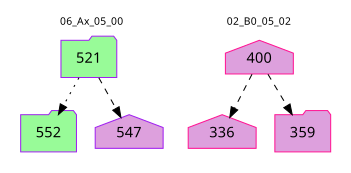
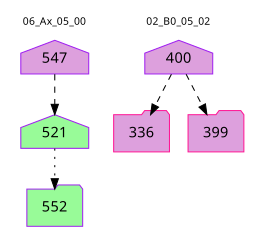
(89, 59) -> (55, 133)
(259, 59) -> (179, 59)
(107, 93) -> (55, 89)
(222, 133) -> (142, 133)
(303, 133) -> (216, 133)
